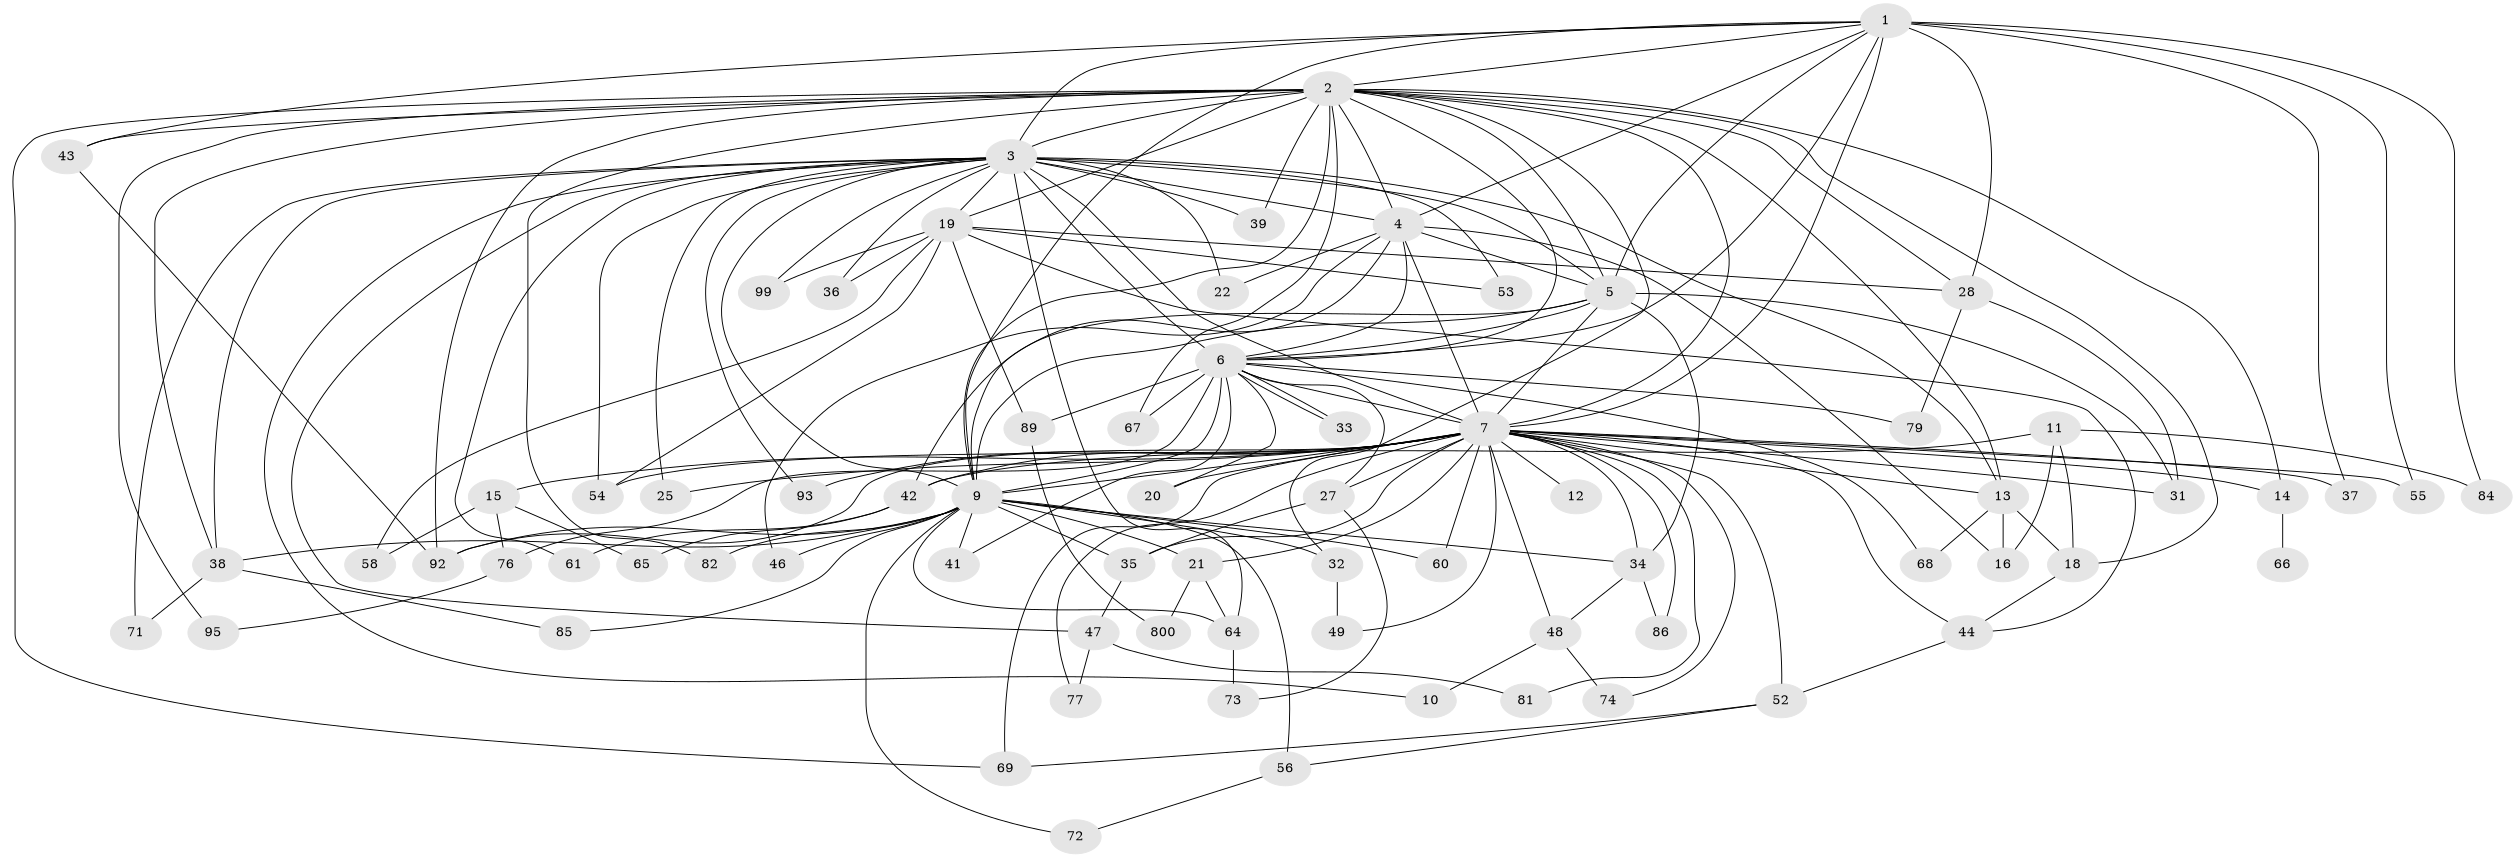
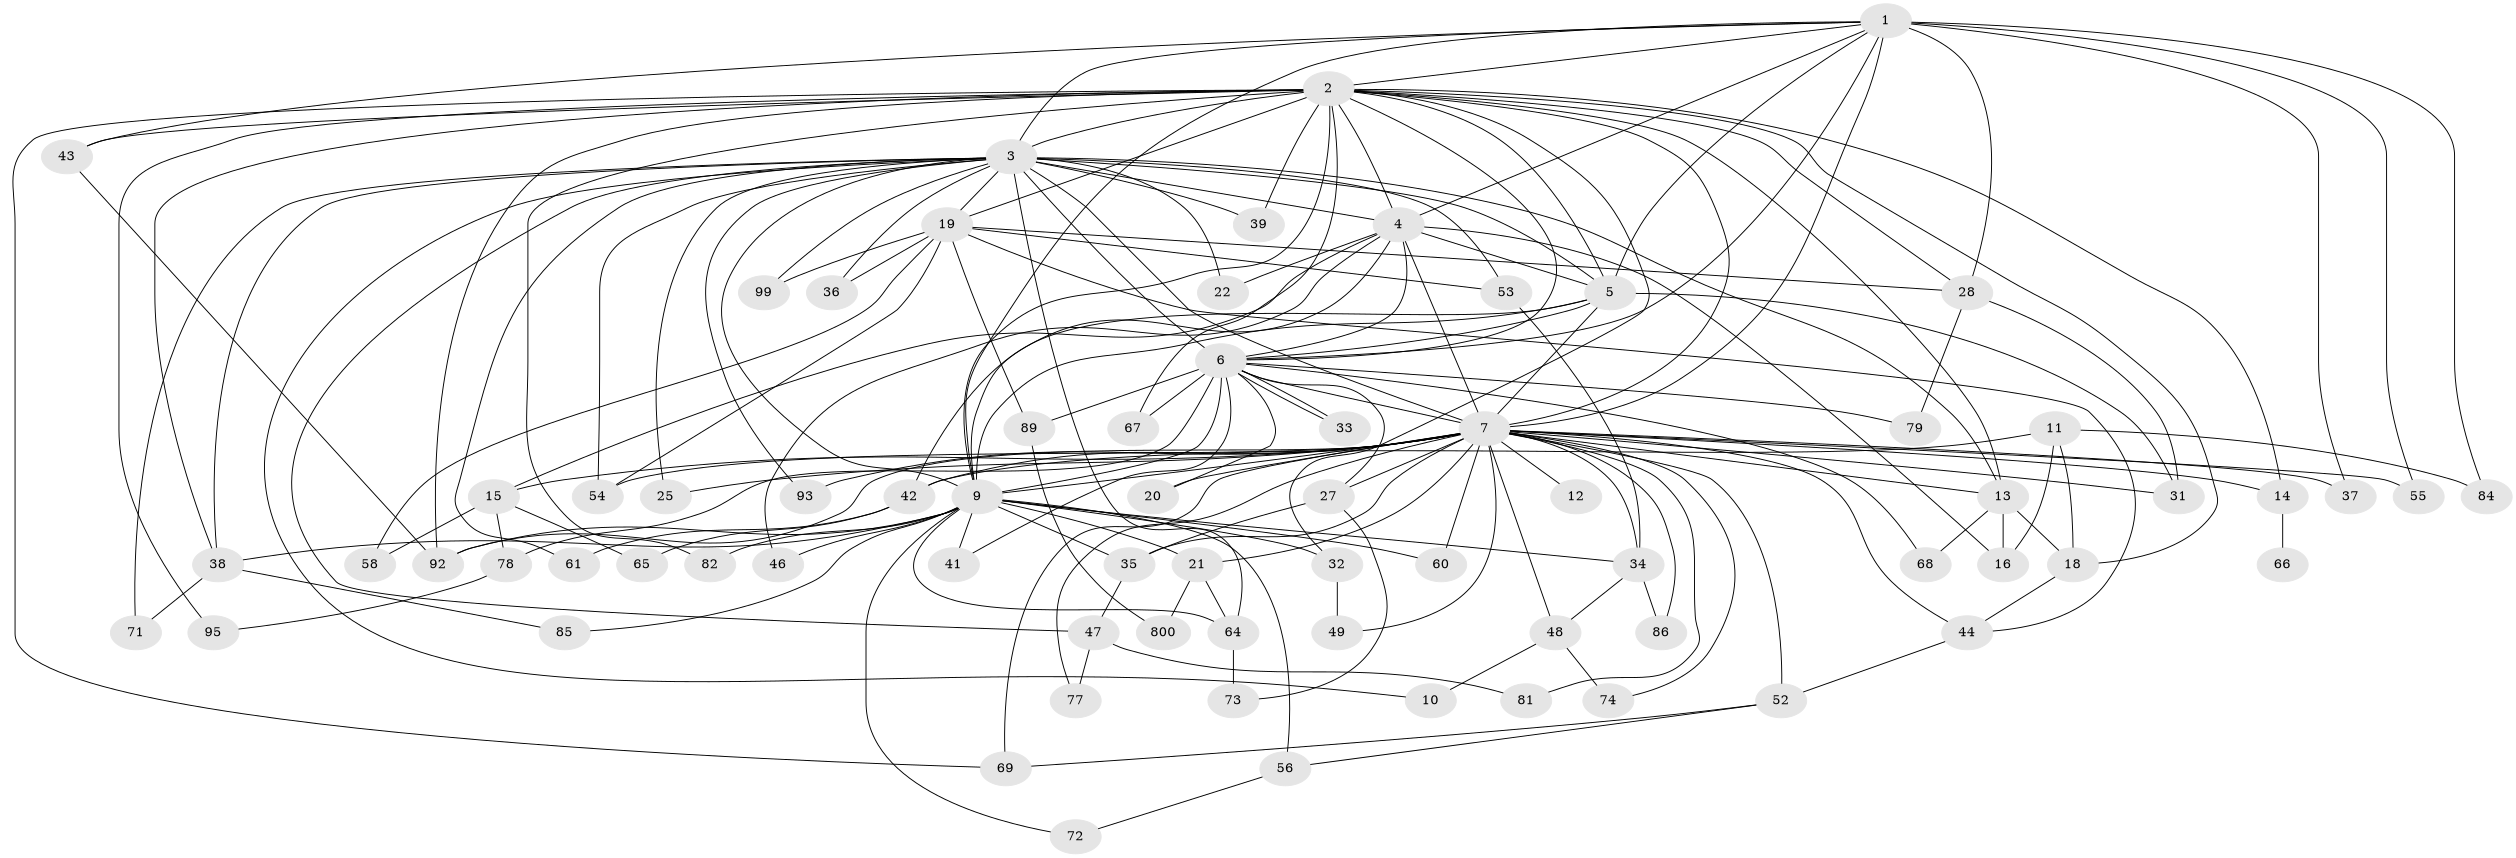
none -> (947, 341)
(1699, 419) -> (1606, 423)
(506, 565) -> (506, 565)
